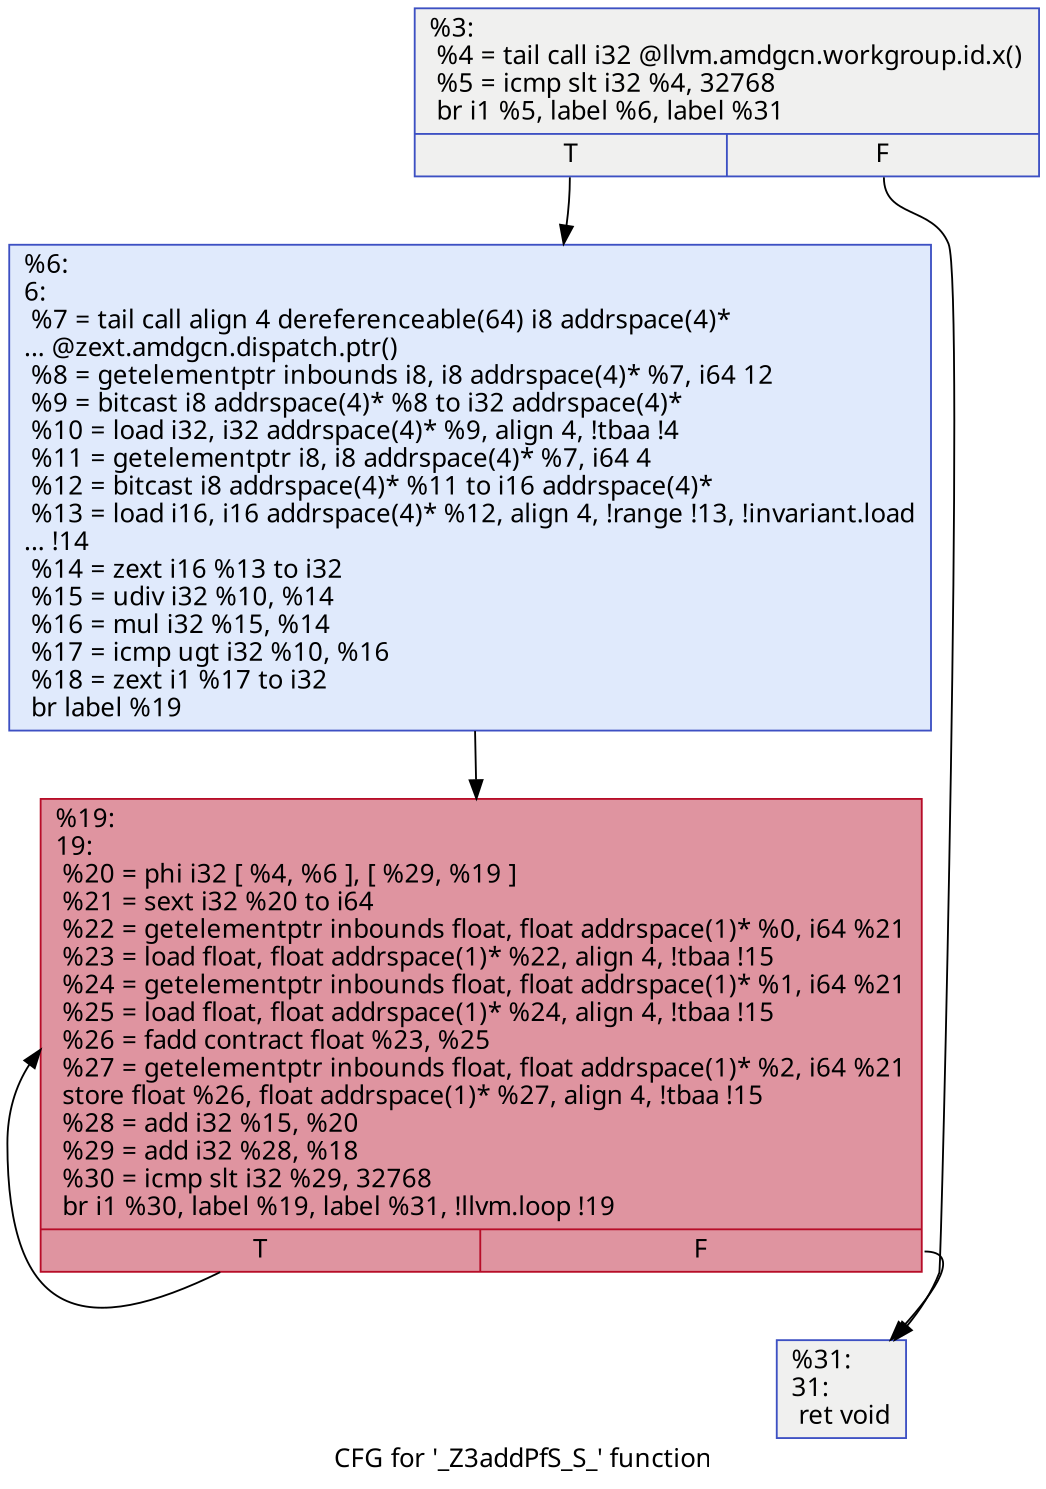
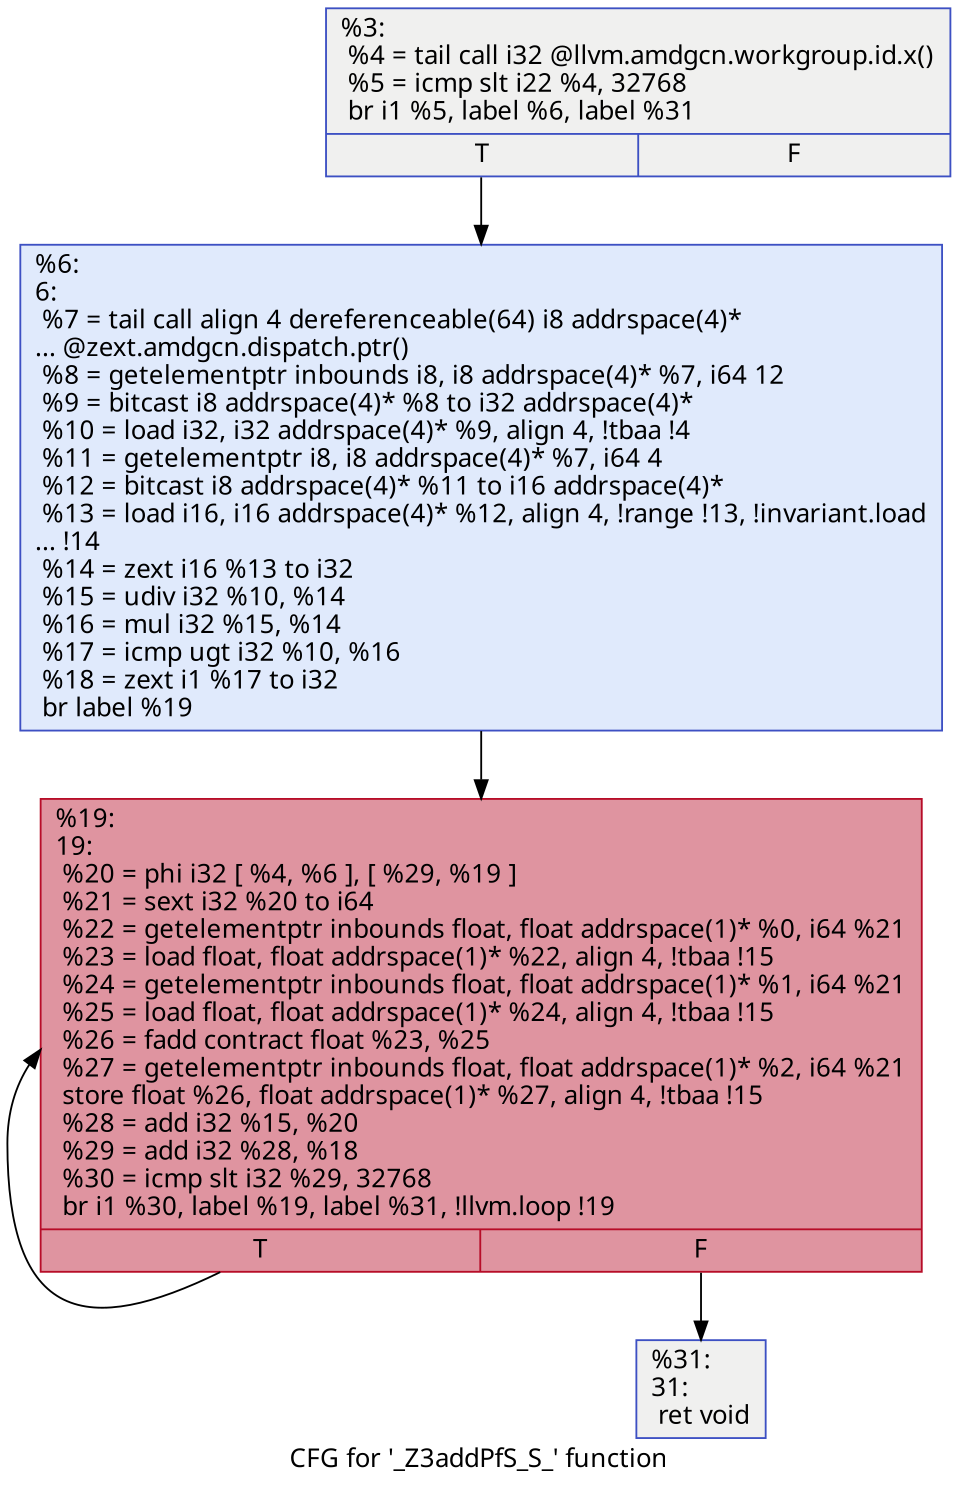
(603, 84) -> (514, 84)
(951, 741) -> none
